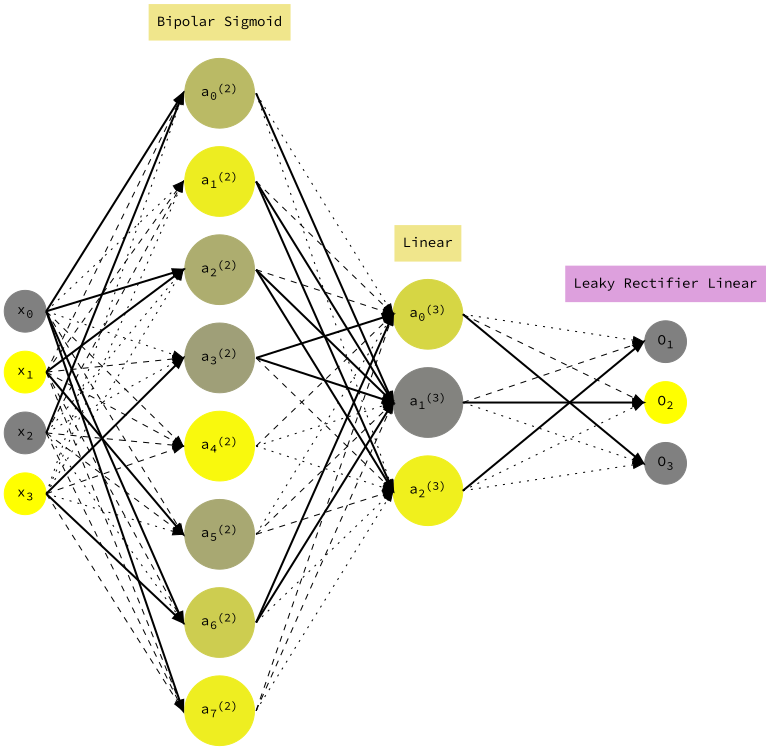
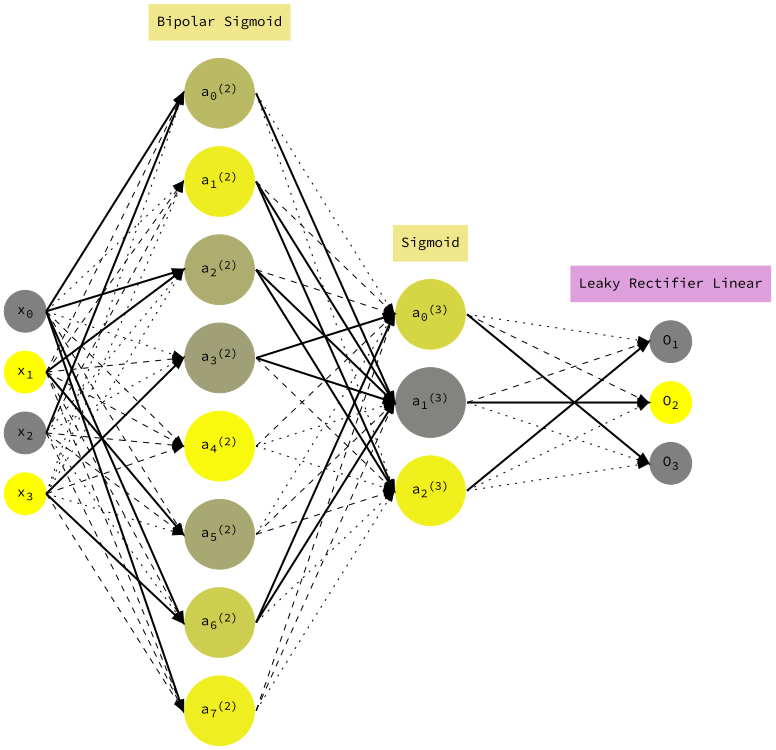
(428, 243) -> (430, 243)
